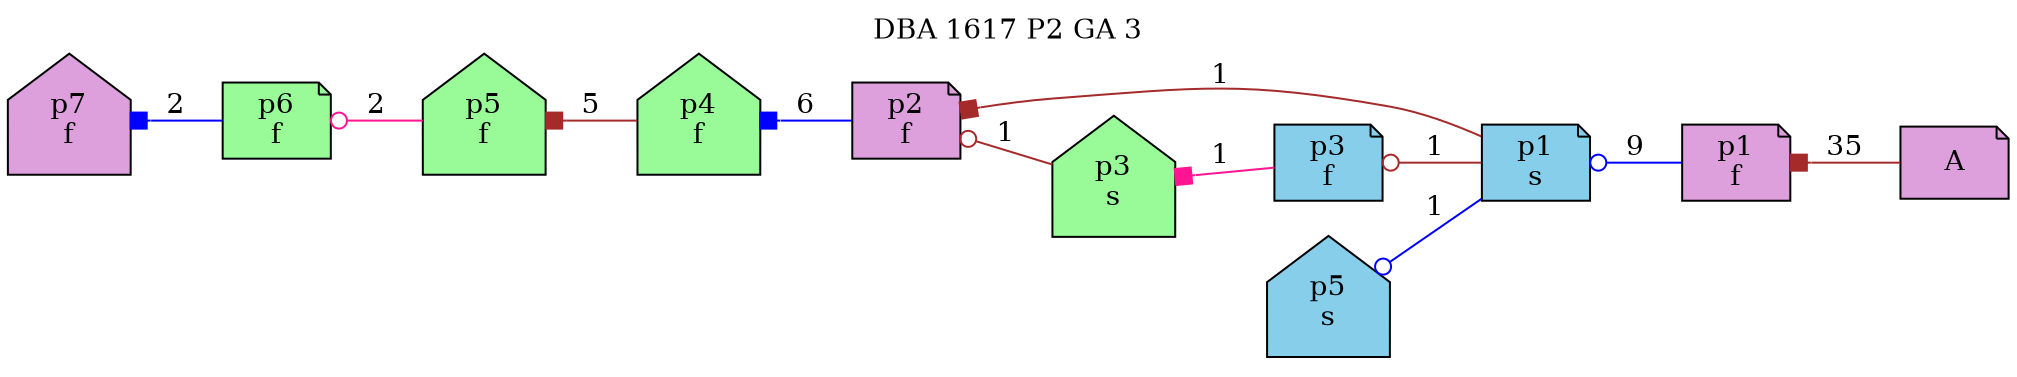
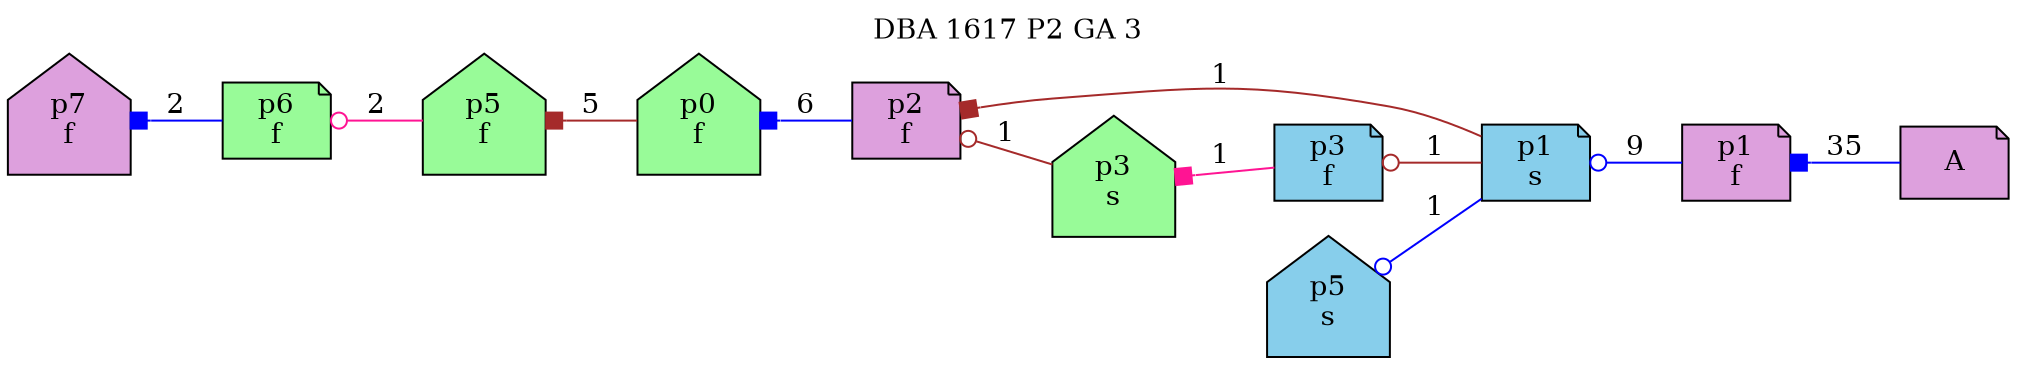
(699, 121) -> (699, 121)
(1856, 163) -> (1856, 163)
